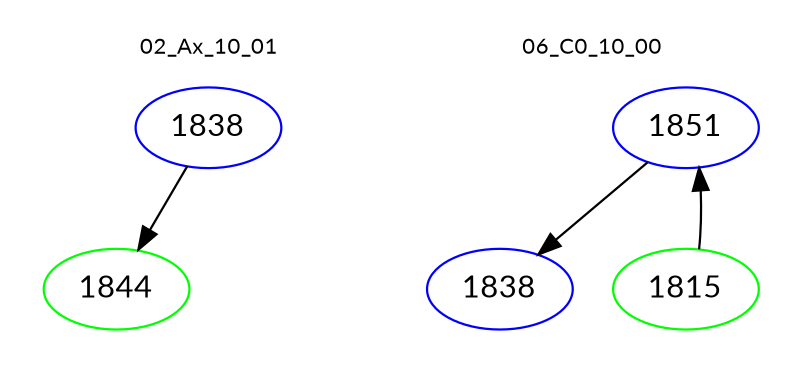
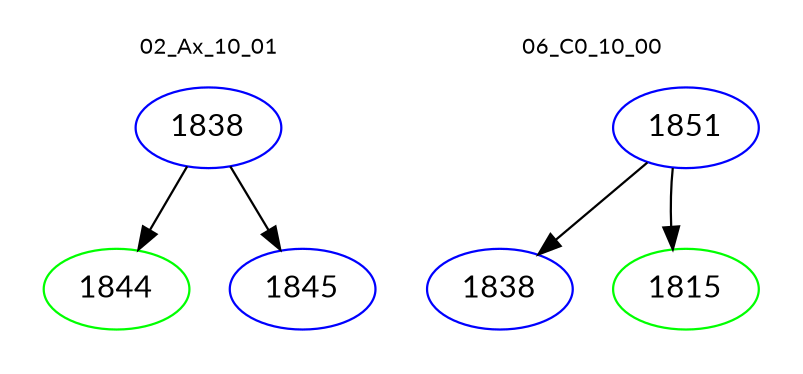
(701, 220) -> (671, 197)
none -> (303, 289)
